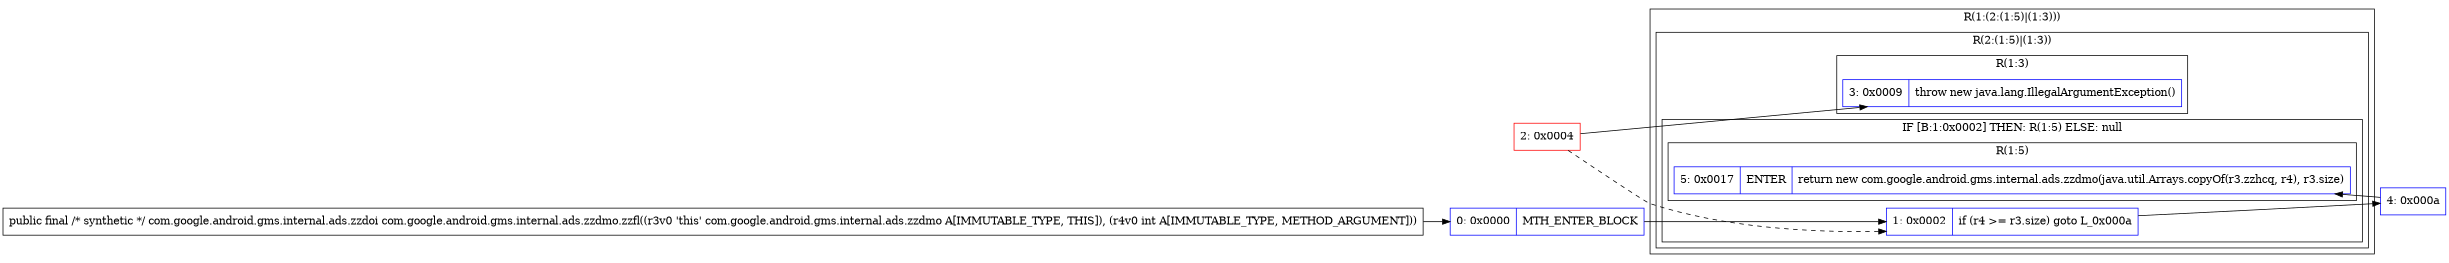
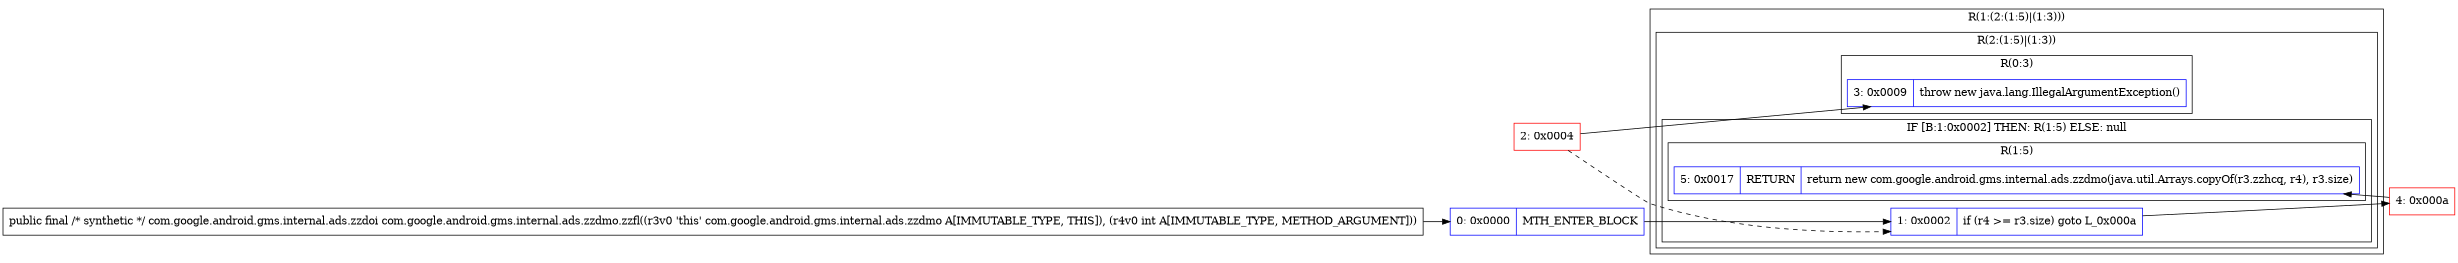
(2012, 64) -> (2017, 64)
(1766, 180) -> (1771, 180)
(2413, 201) -> (2422, 201)
